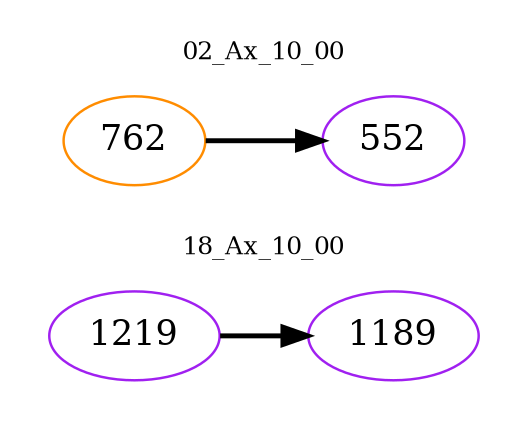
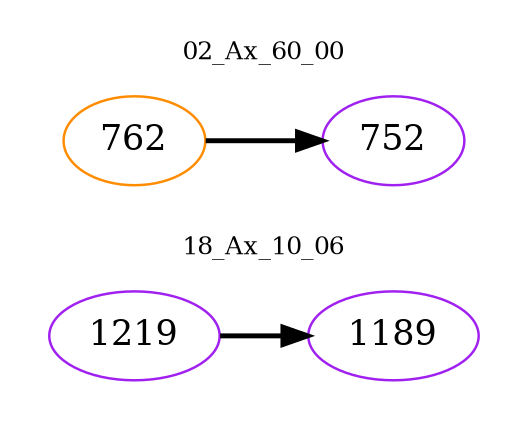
(264, 53) -> (264, 53)
(393, 141) -> (393, 141)
(264, 248) -> (264, 248)
